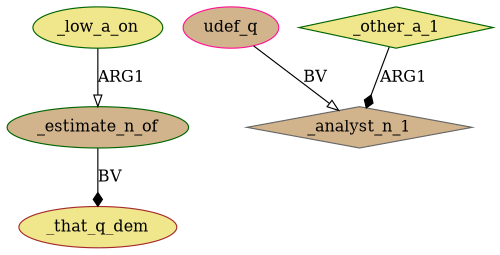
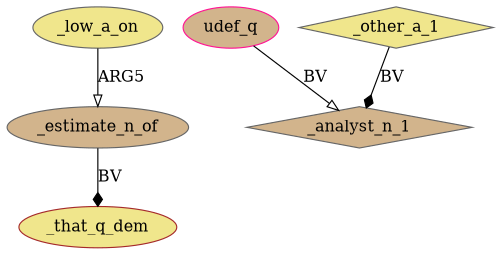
(98, 28) -> (98, 28)
(396, 28) -> (396, 28)
(121, 77) -> (121, 77)
(404, 77) -> (392, 77)
(98, 127) -> (98, 127)
